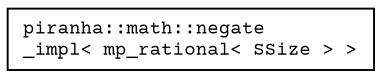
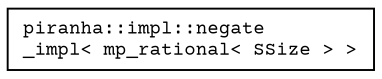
(191, 39) -> (191, 39)
